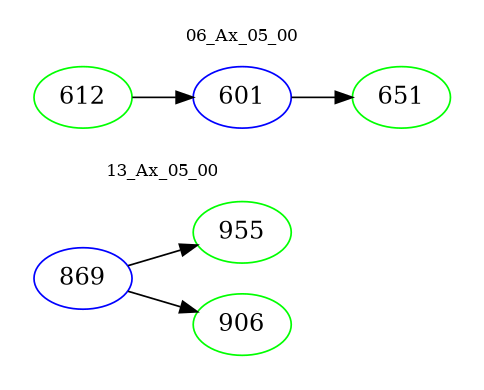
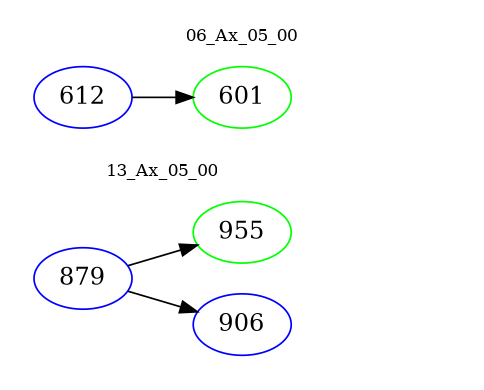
(83, 97) -> (83, 97)
(242, 97) -> (242, 97)
(401, 97) -> none
(83, 278) -> (83, 278)
(242, 325) -> (242, 325)
